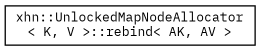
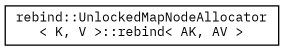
(130, 26) -> (142, 26)
